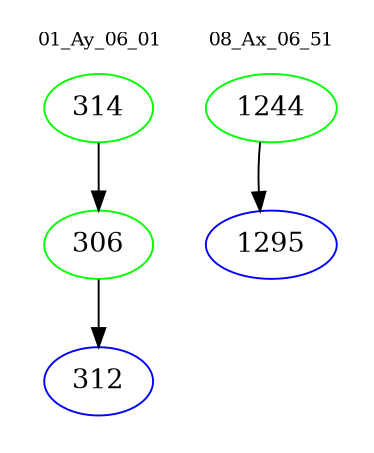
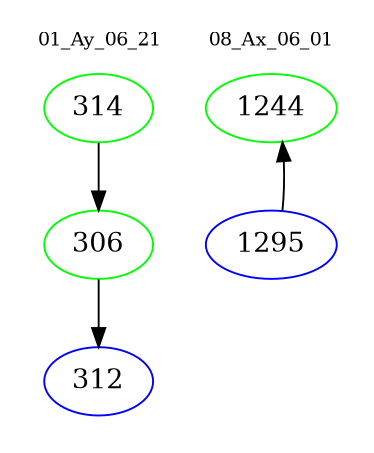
(100, 41) -> (100, 41)
(271, 41) -> (271, 41)
(259, 167) -> (284, 186)
